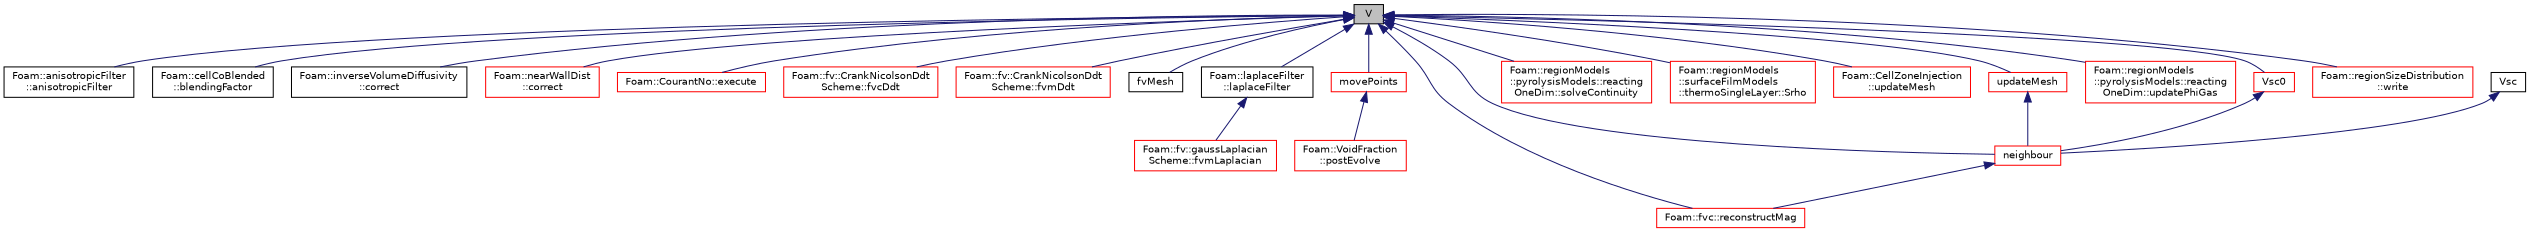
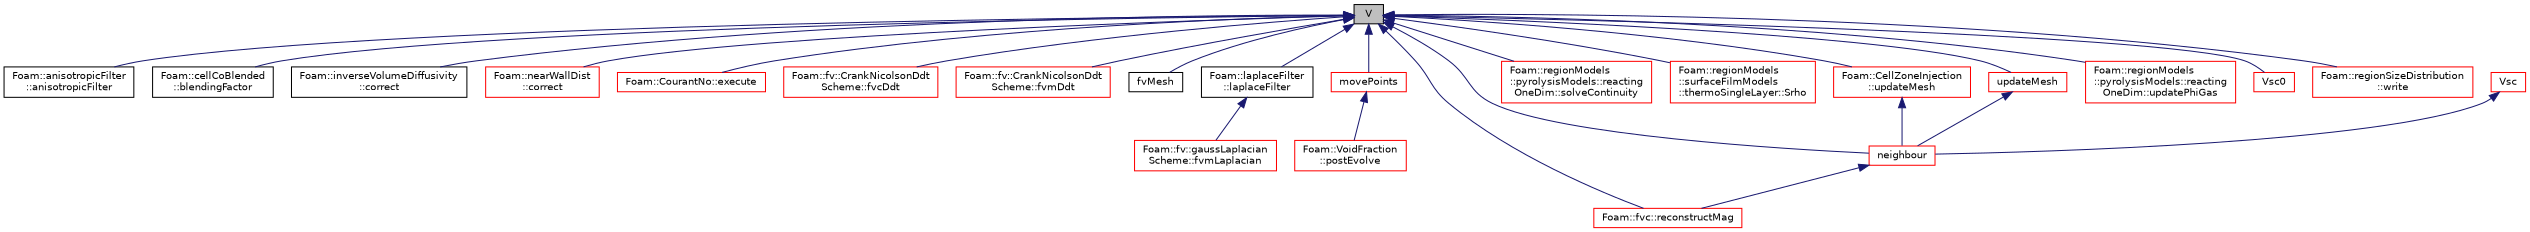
(2508, 82) -> (2508, 82)
(2160, 132) -> (1902, 127)
